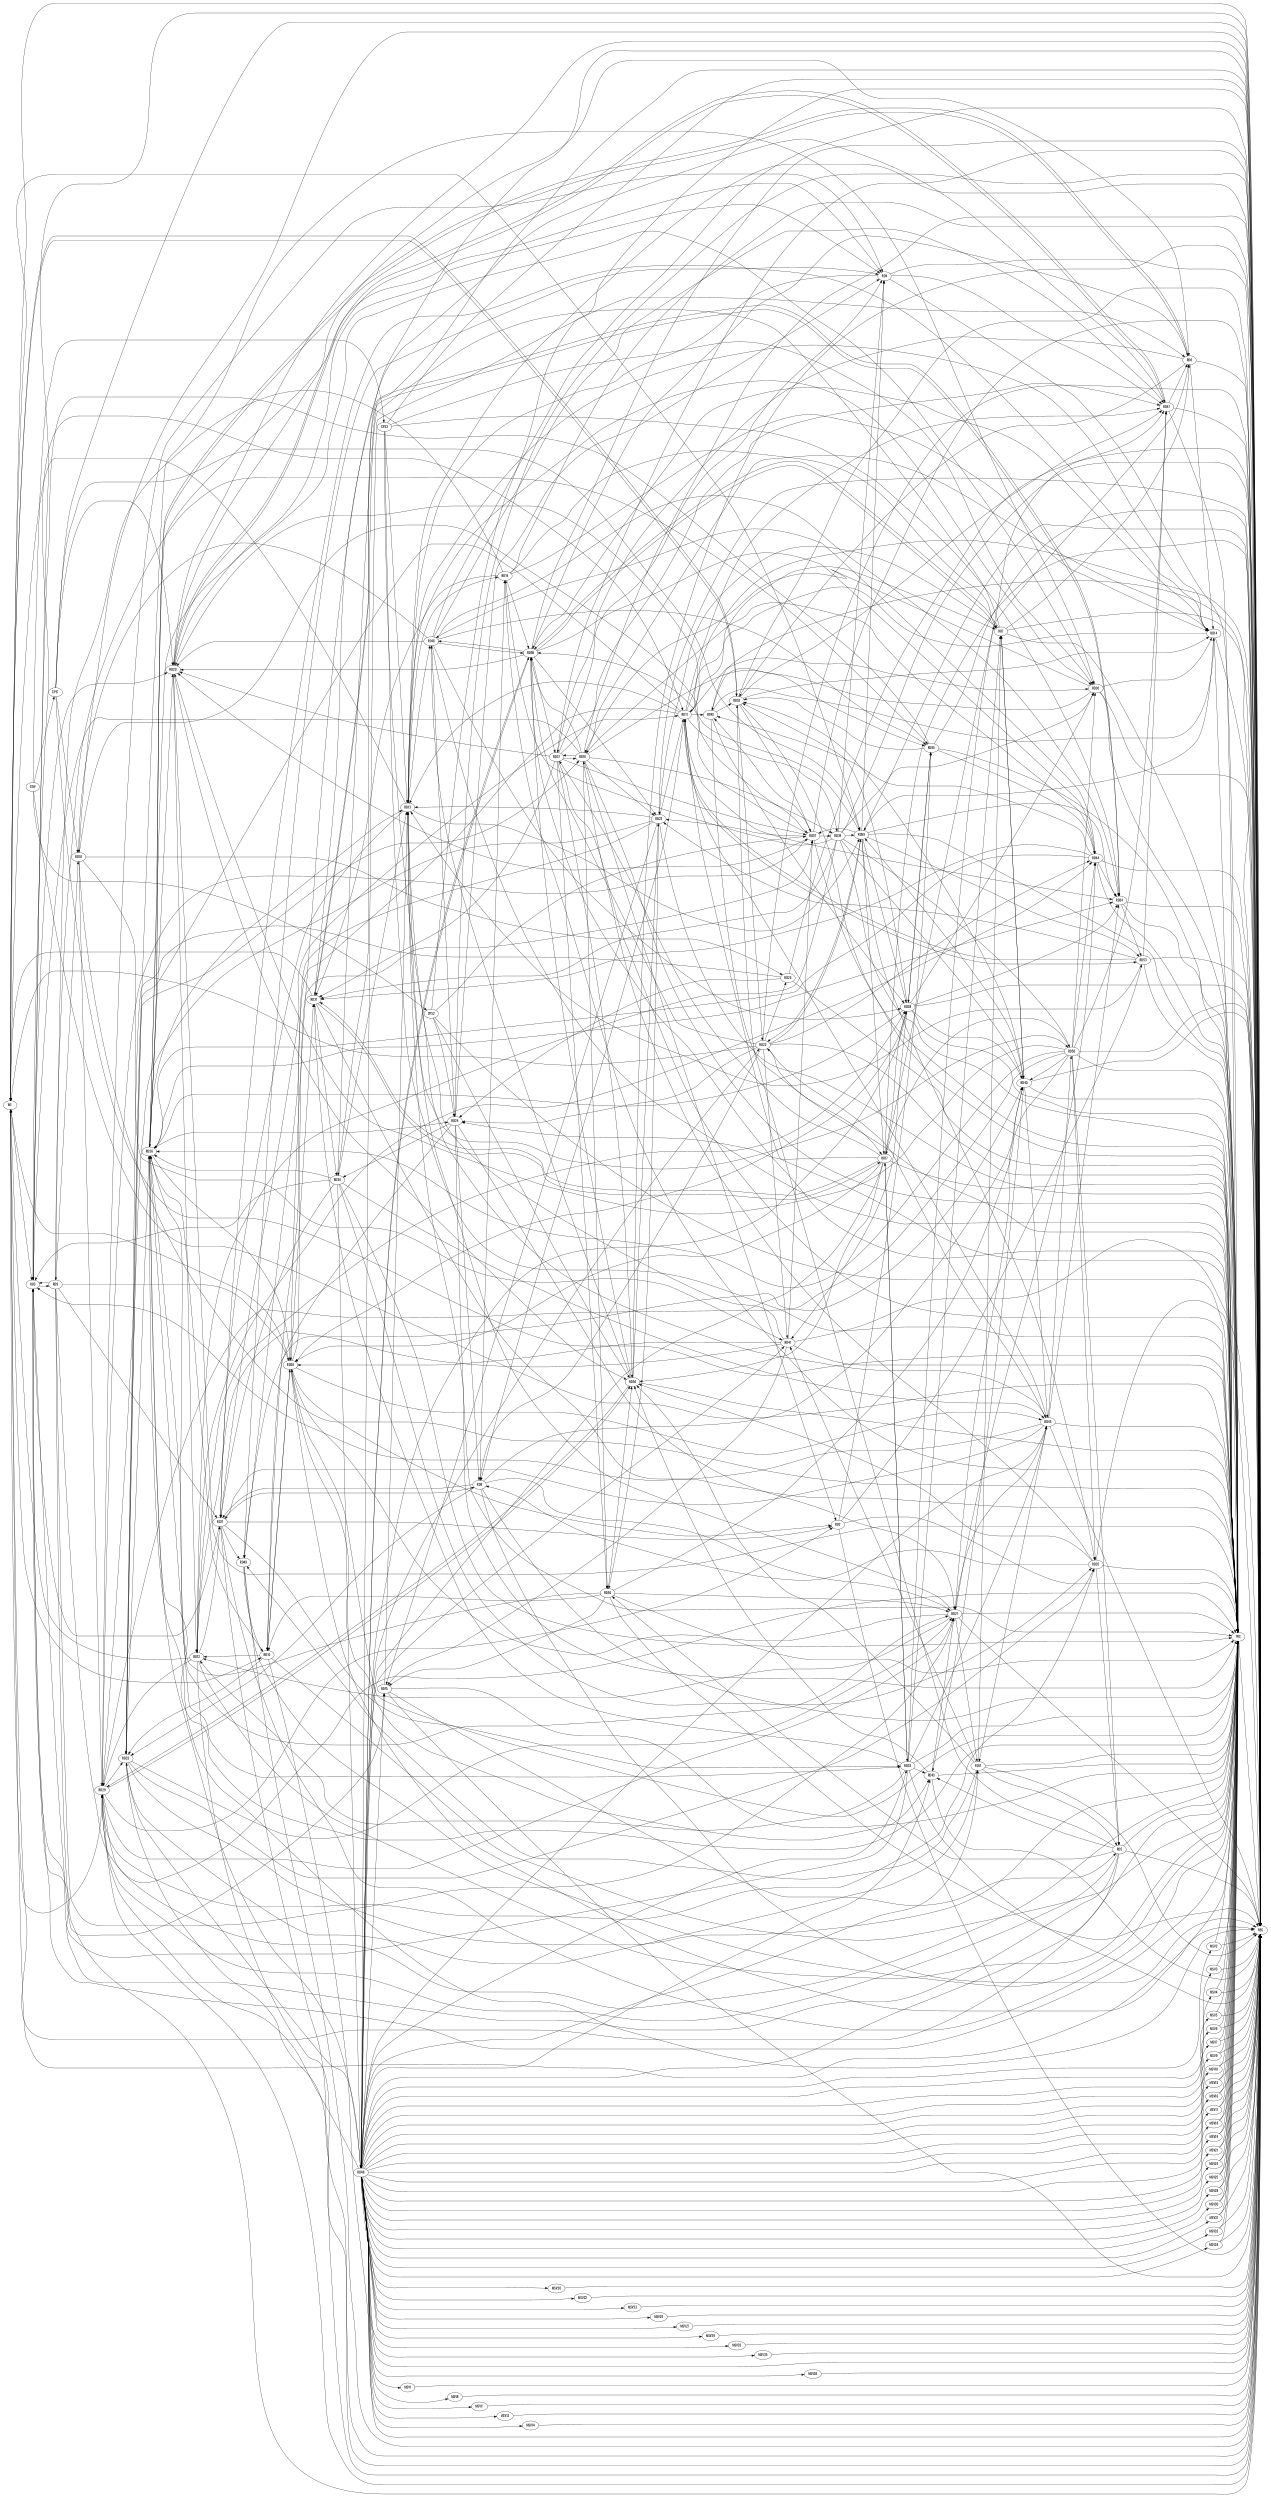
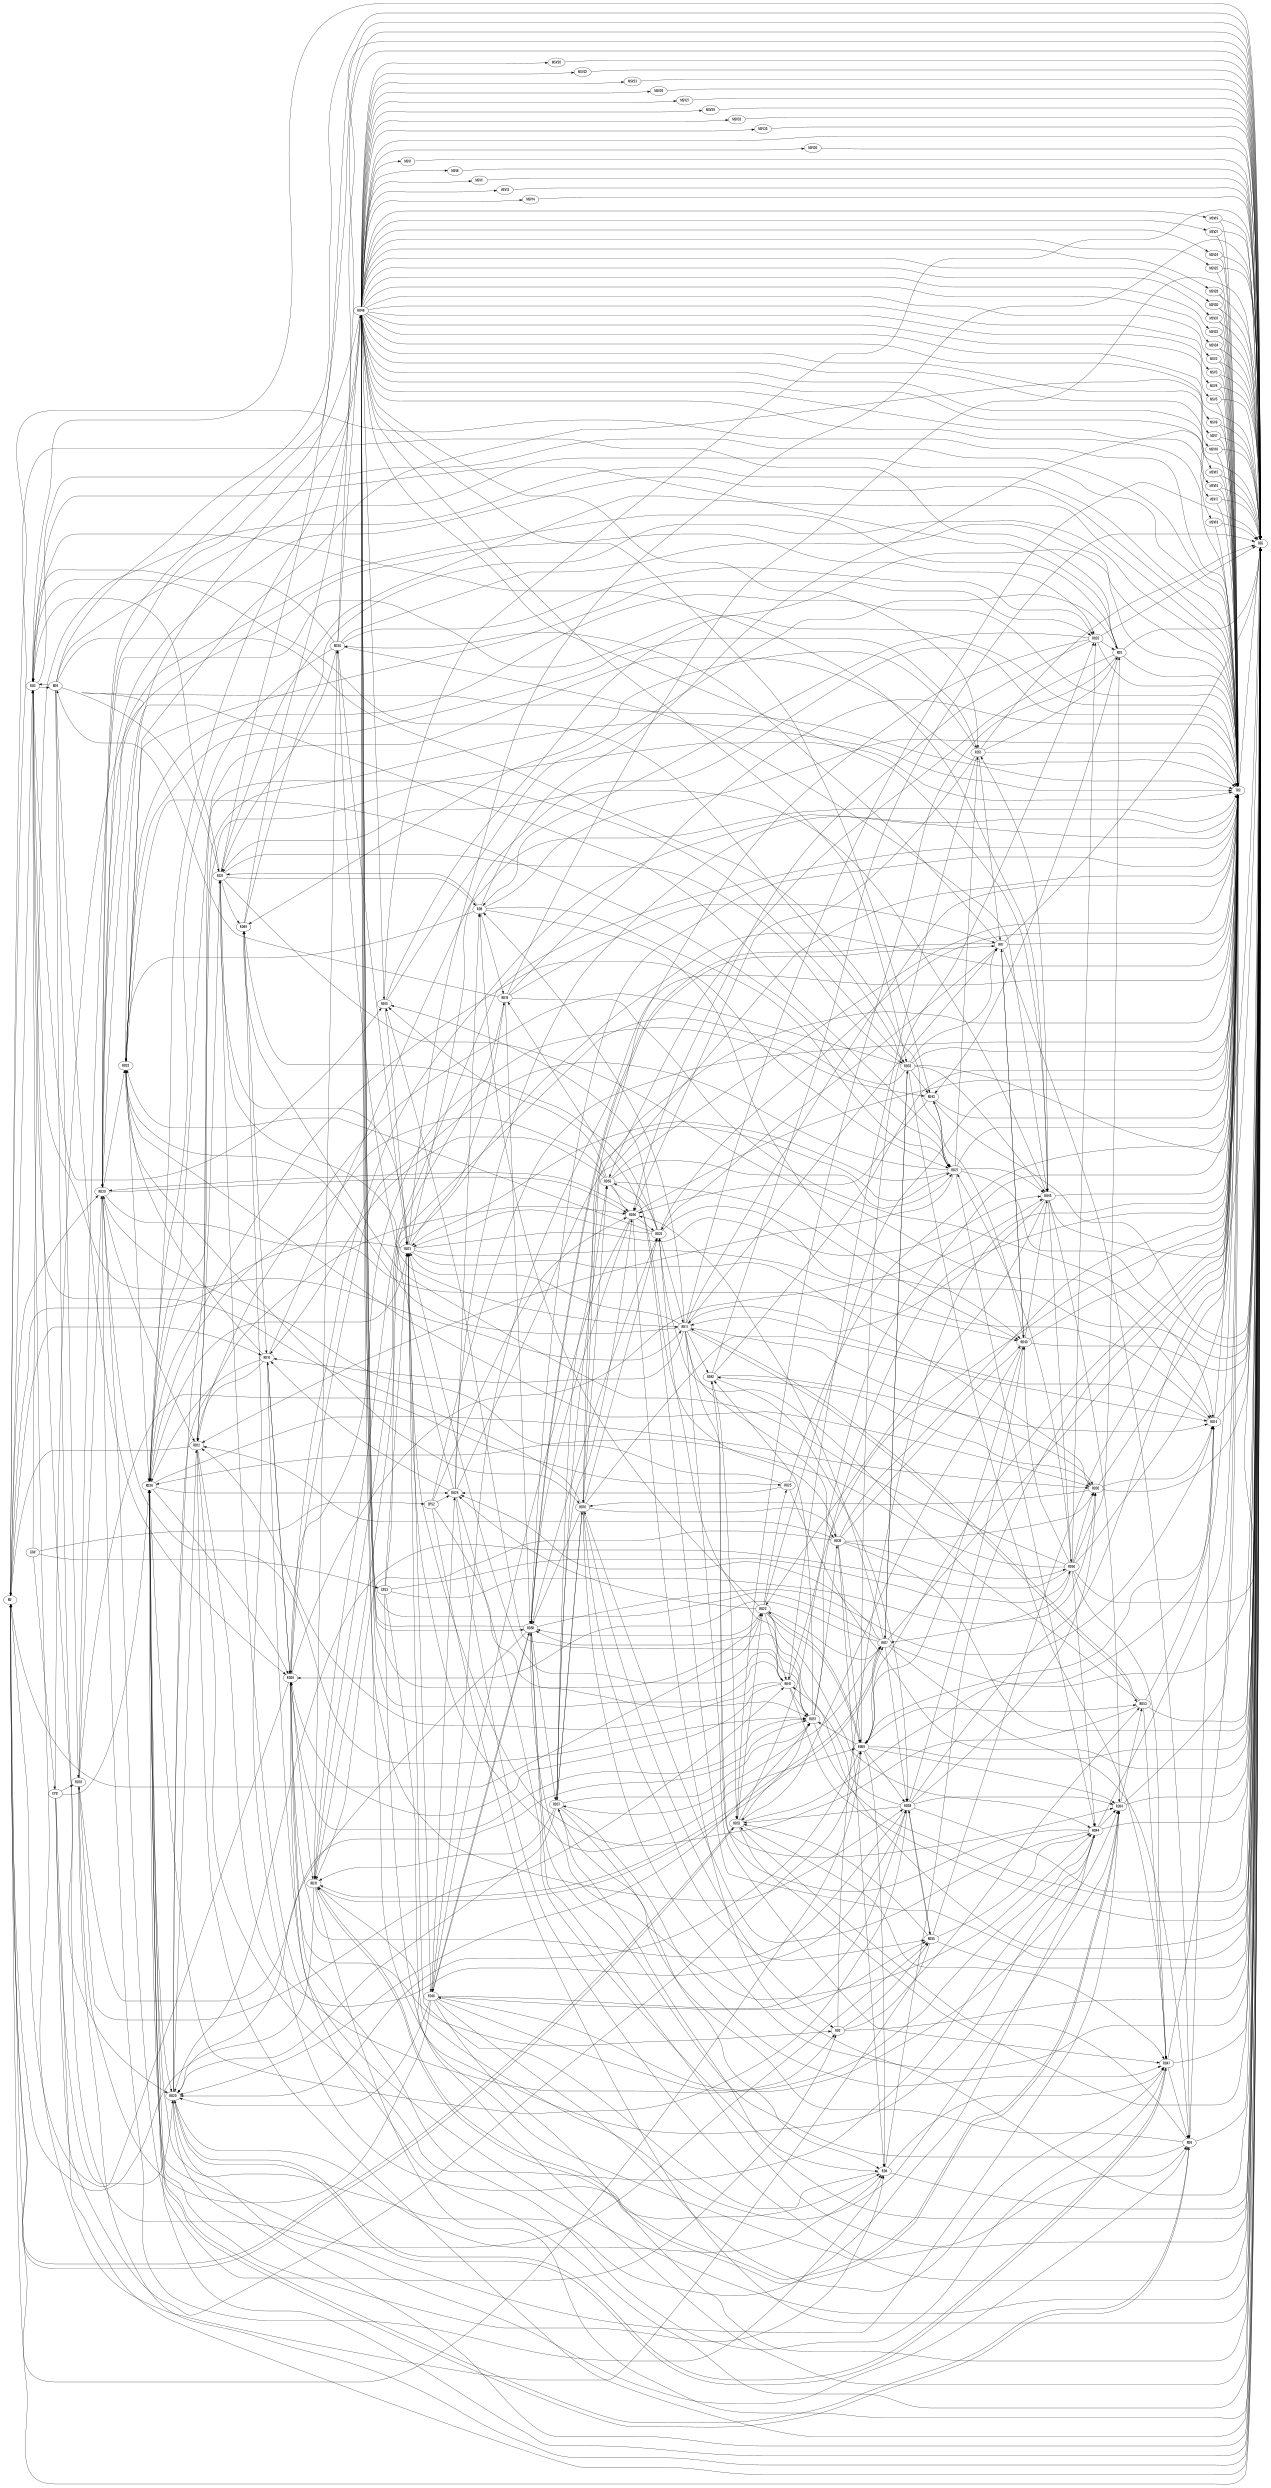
none -> (130, 1657)
(133, 1711) -> (146, 1332)
(1214, 2056) -> none
